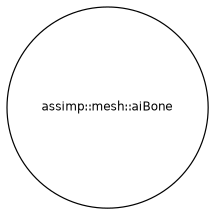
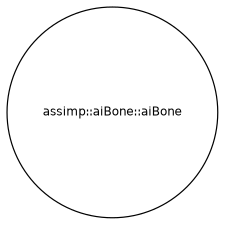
(108, 108) -> (112, 112)
